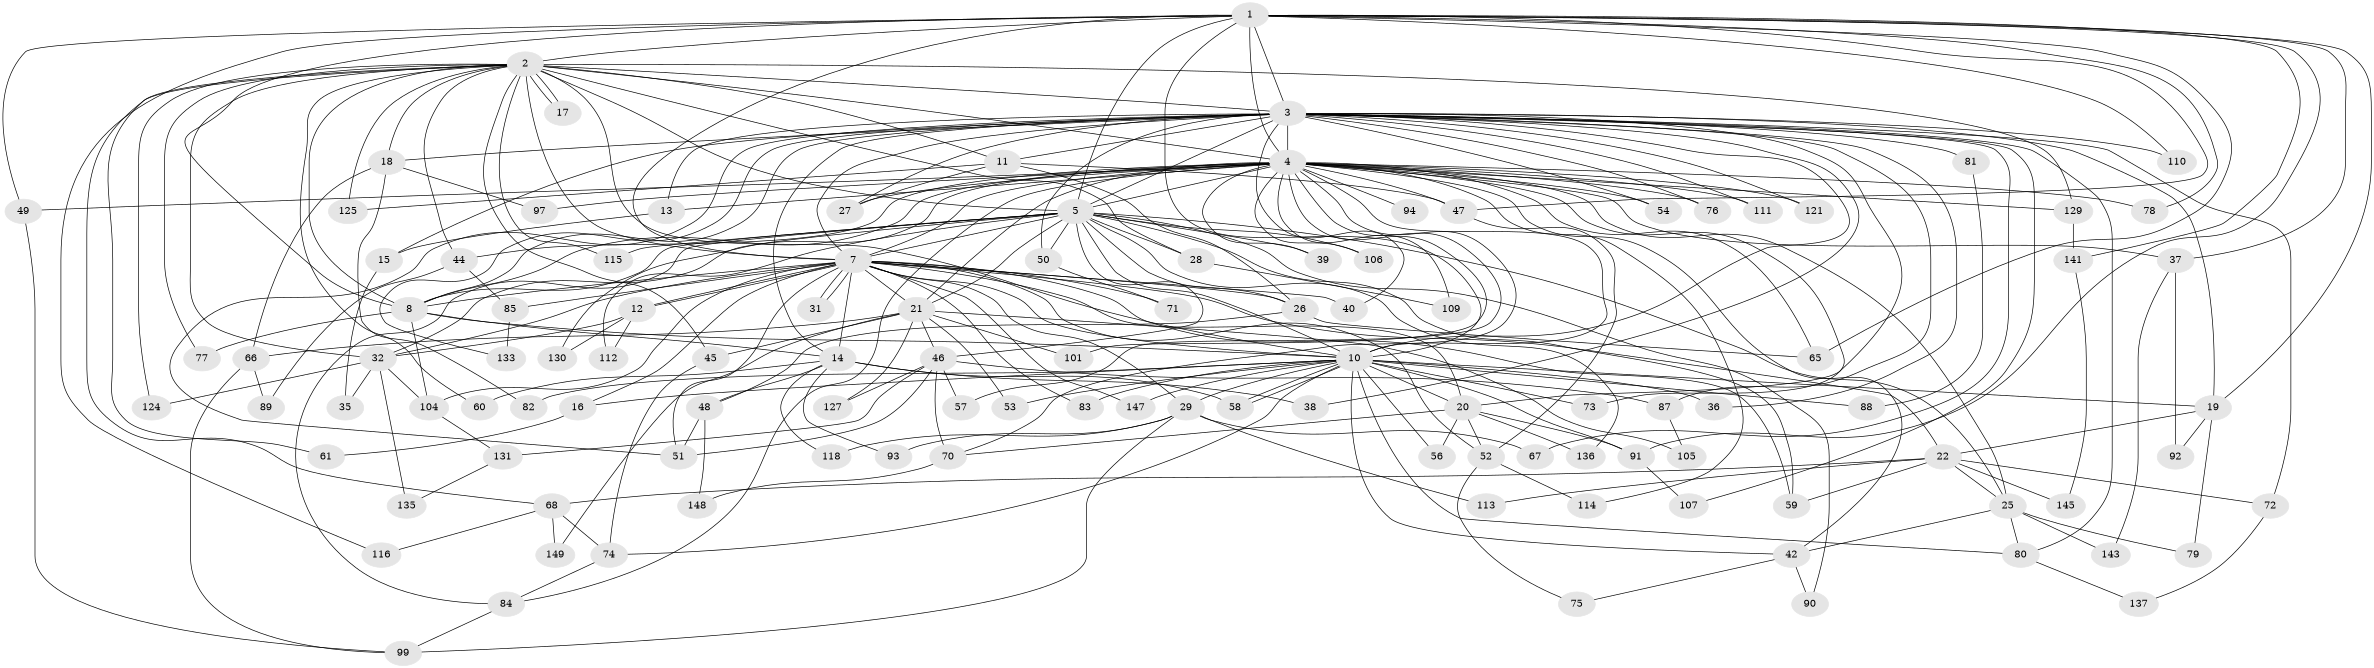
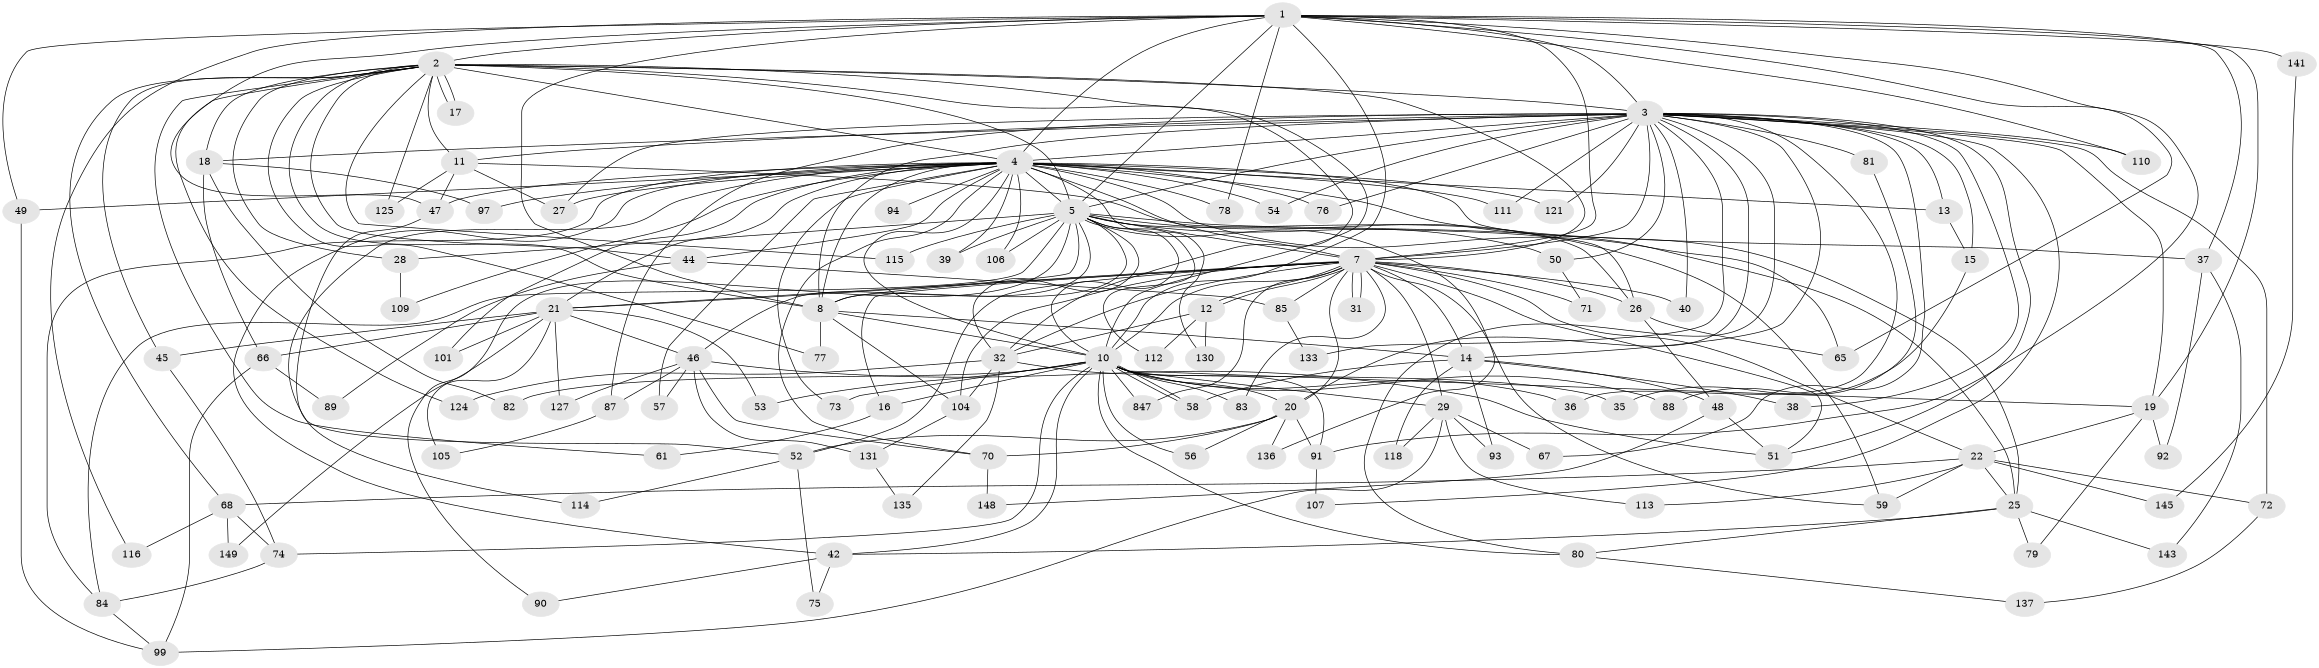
(1815, 174) -> none
(2073, 211) -> none
(480, 408) -> none
(1136, 408) -> (1142, 408)
